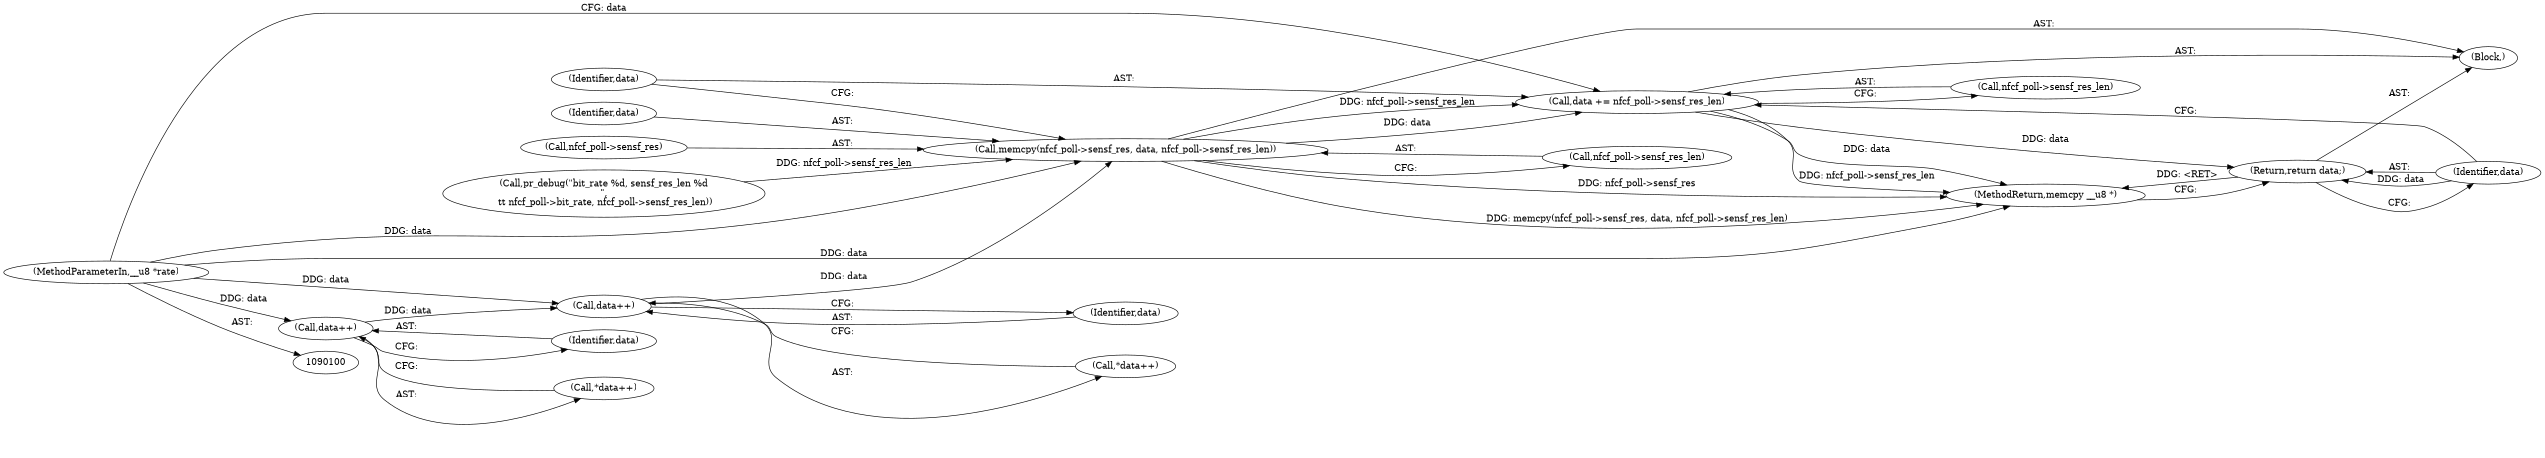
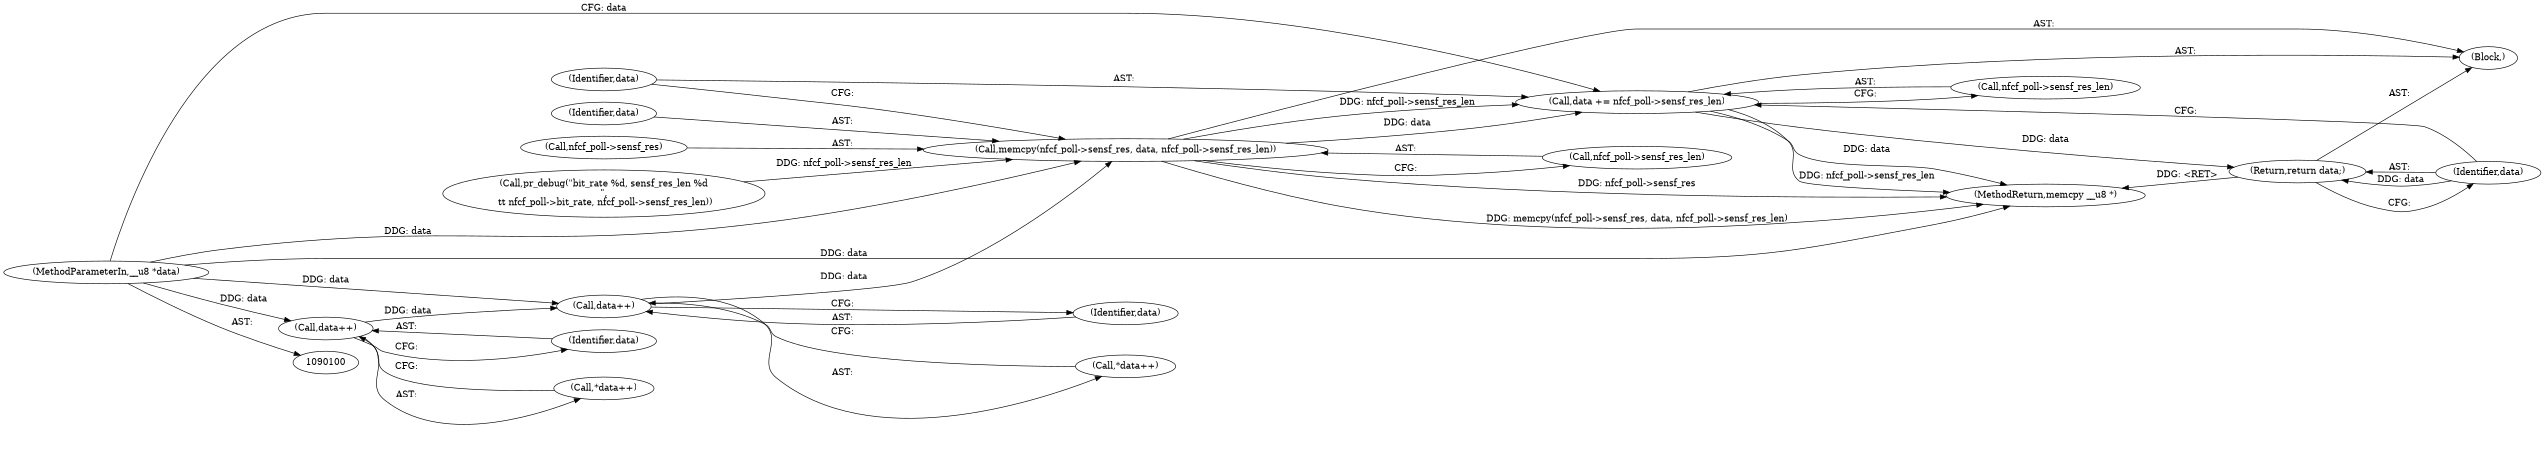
(2201, 197) -> none
(106, 272) -> (106, 272)
